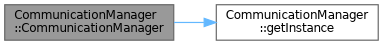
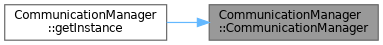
(189, 22) -> (182, 22)
